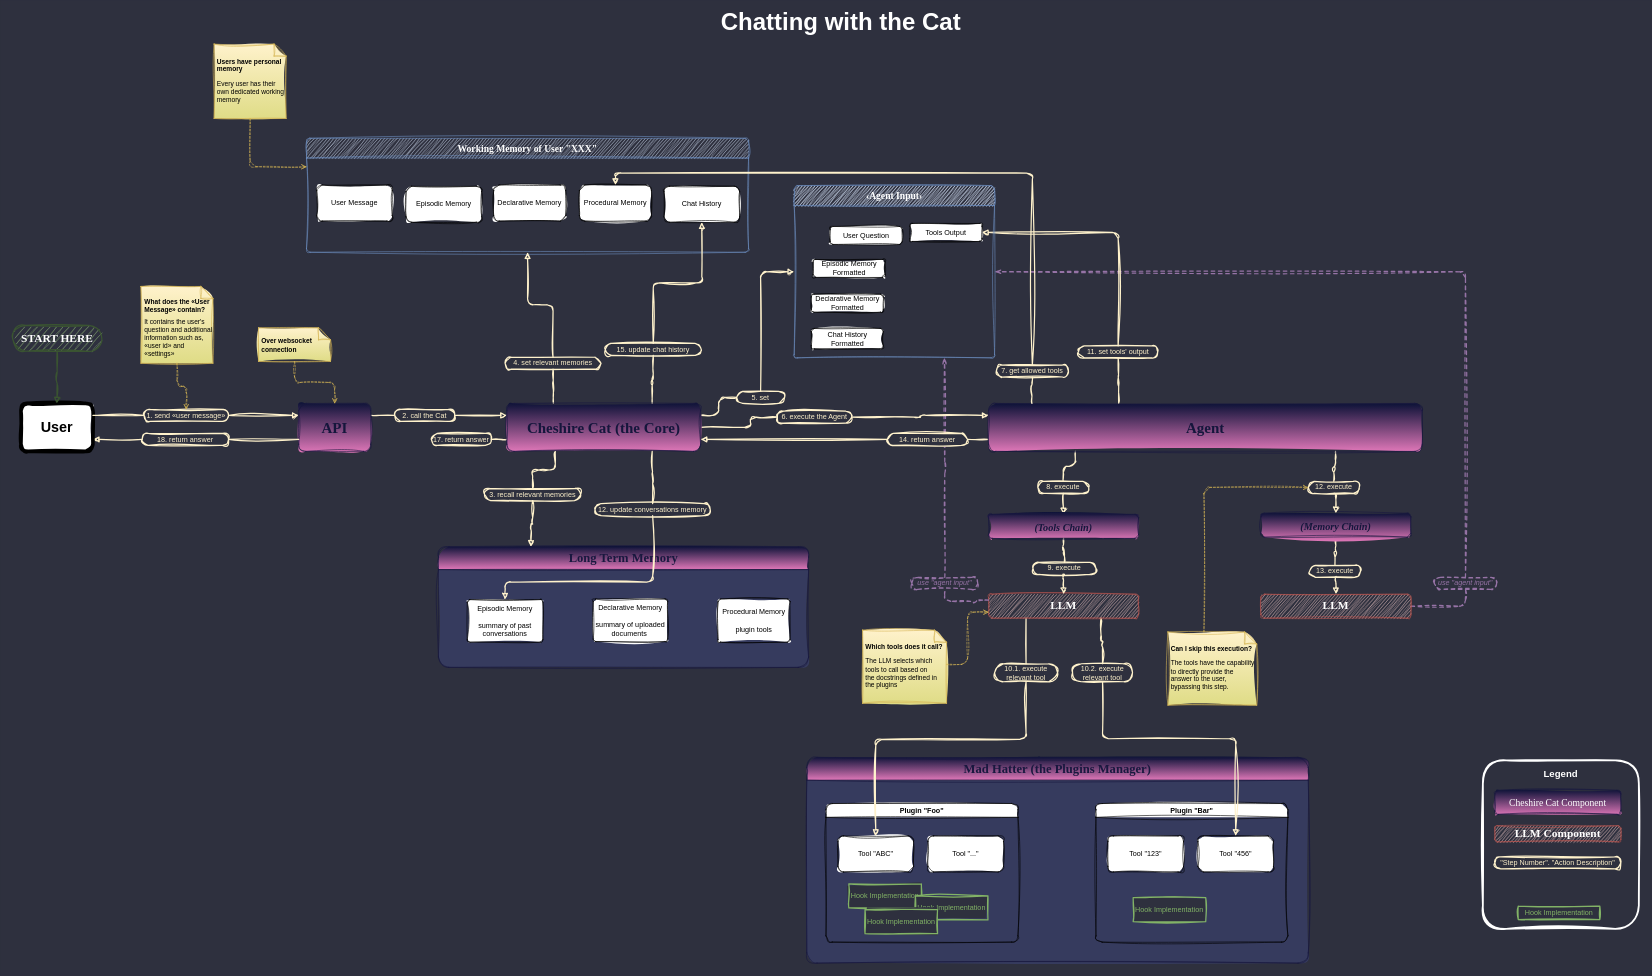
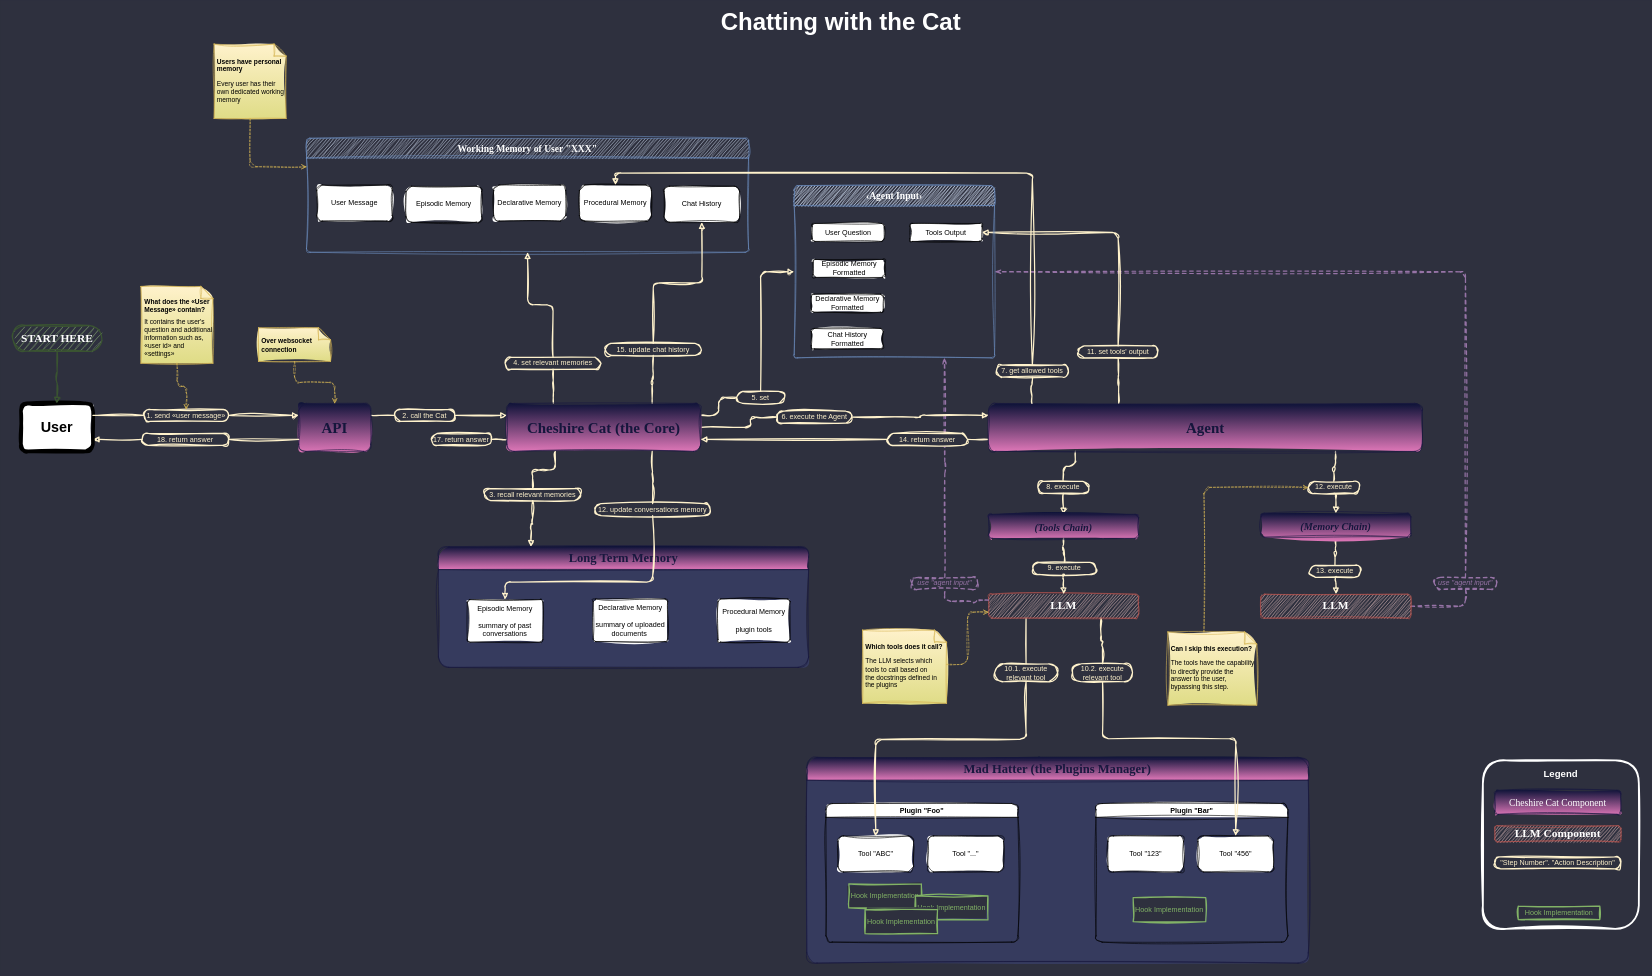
(866, 236) -> (848, 233)
